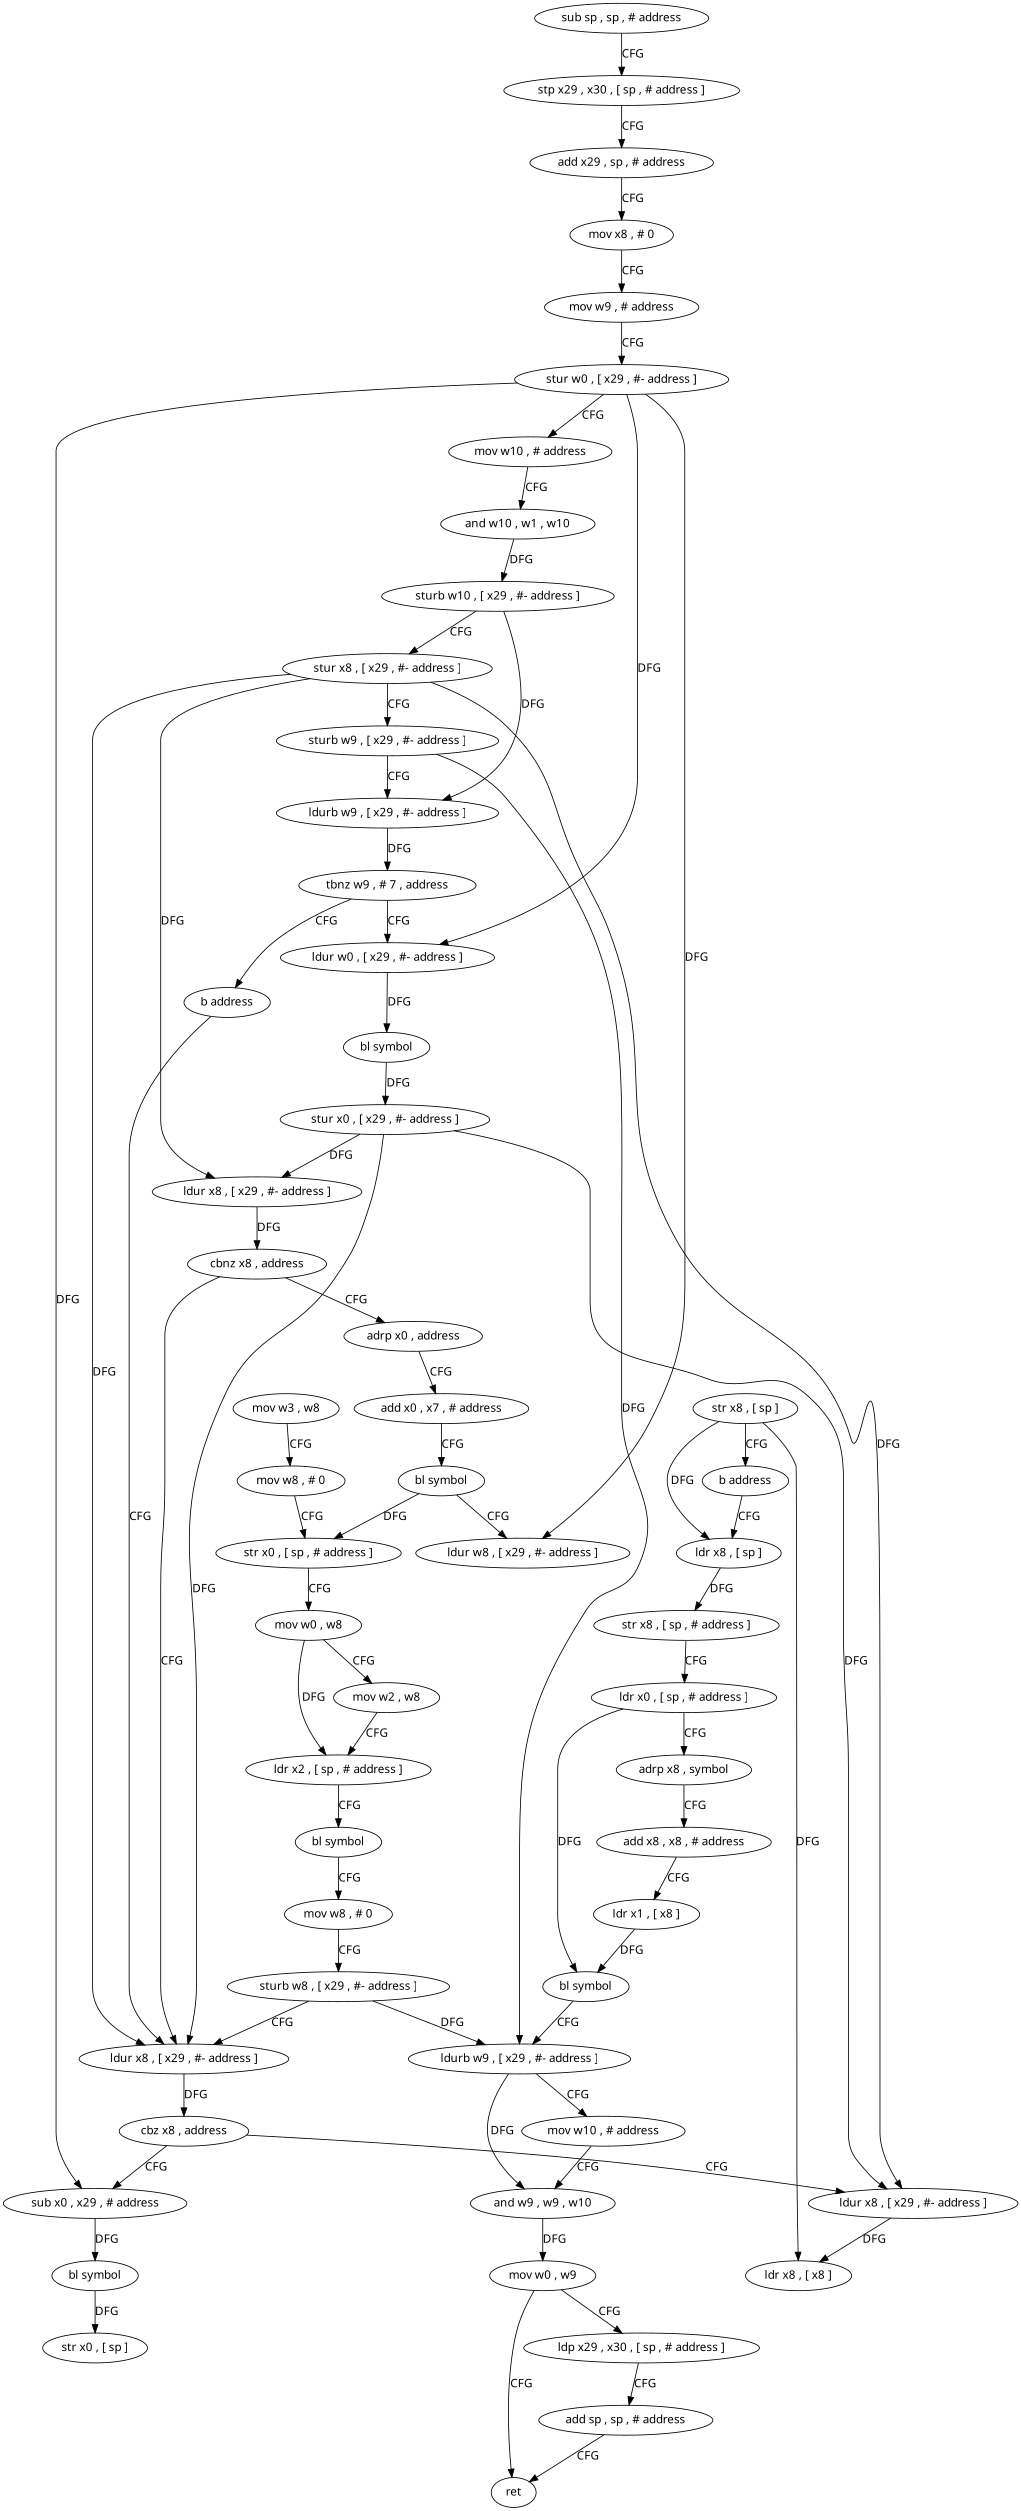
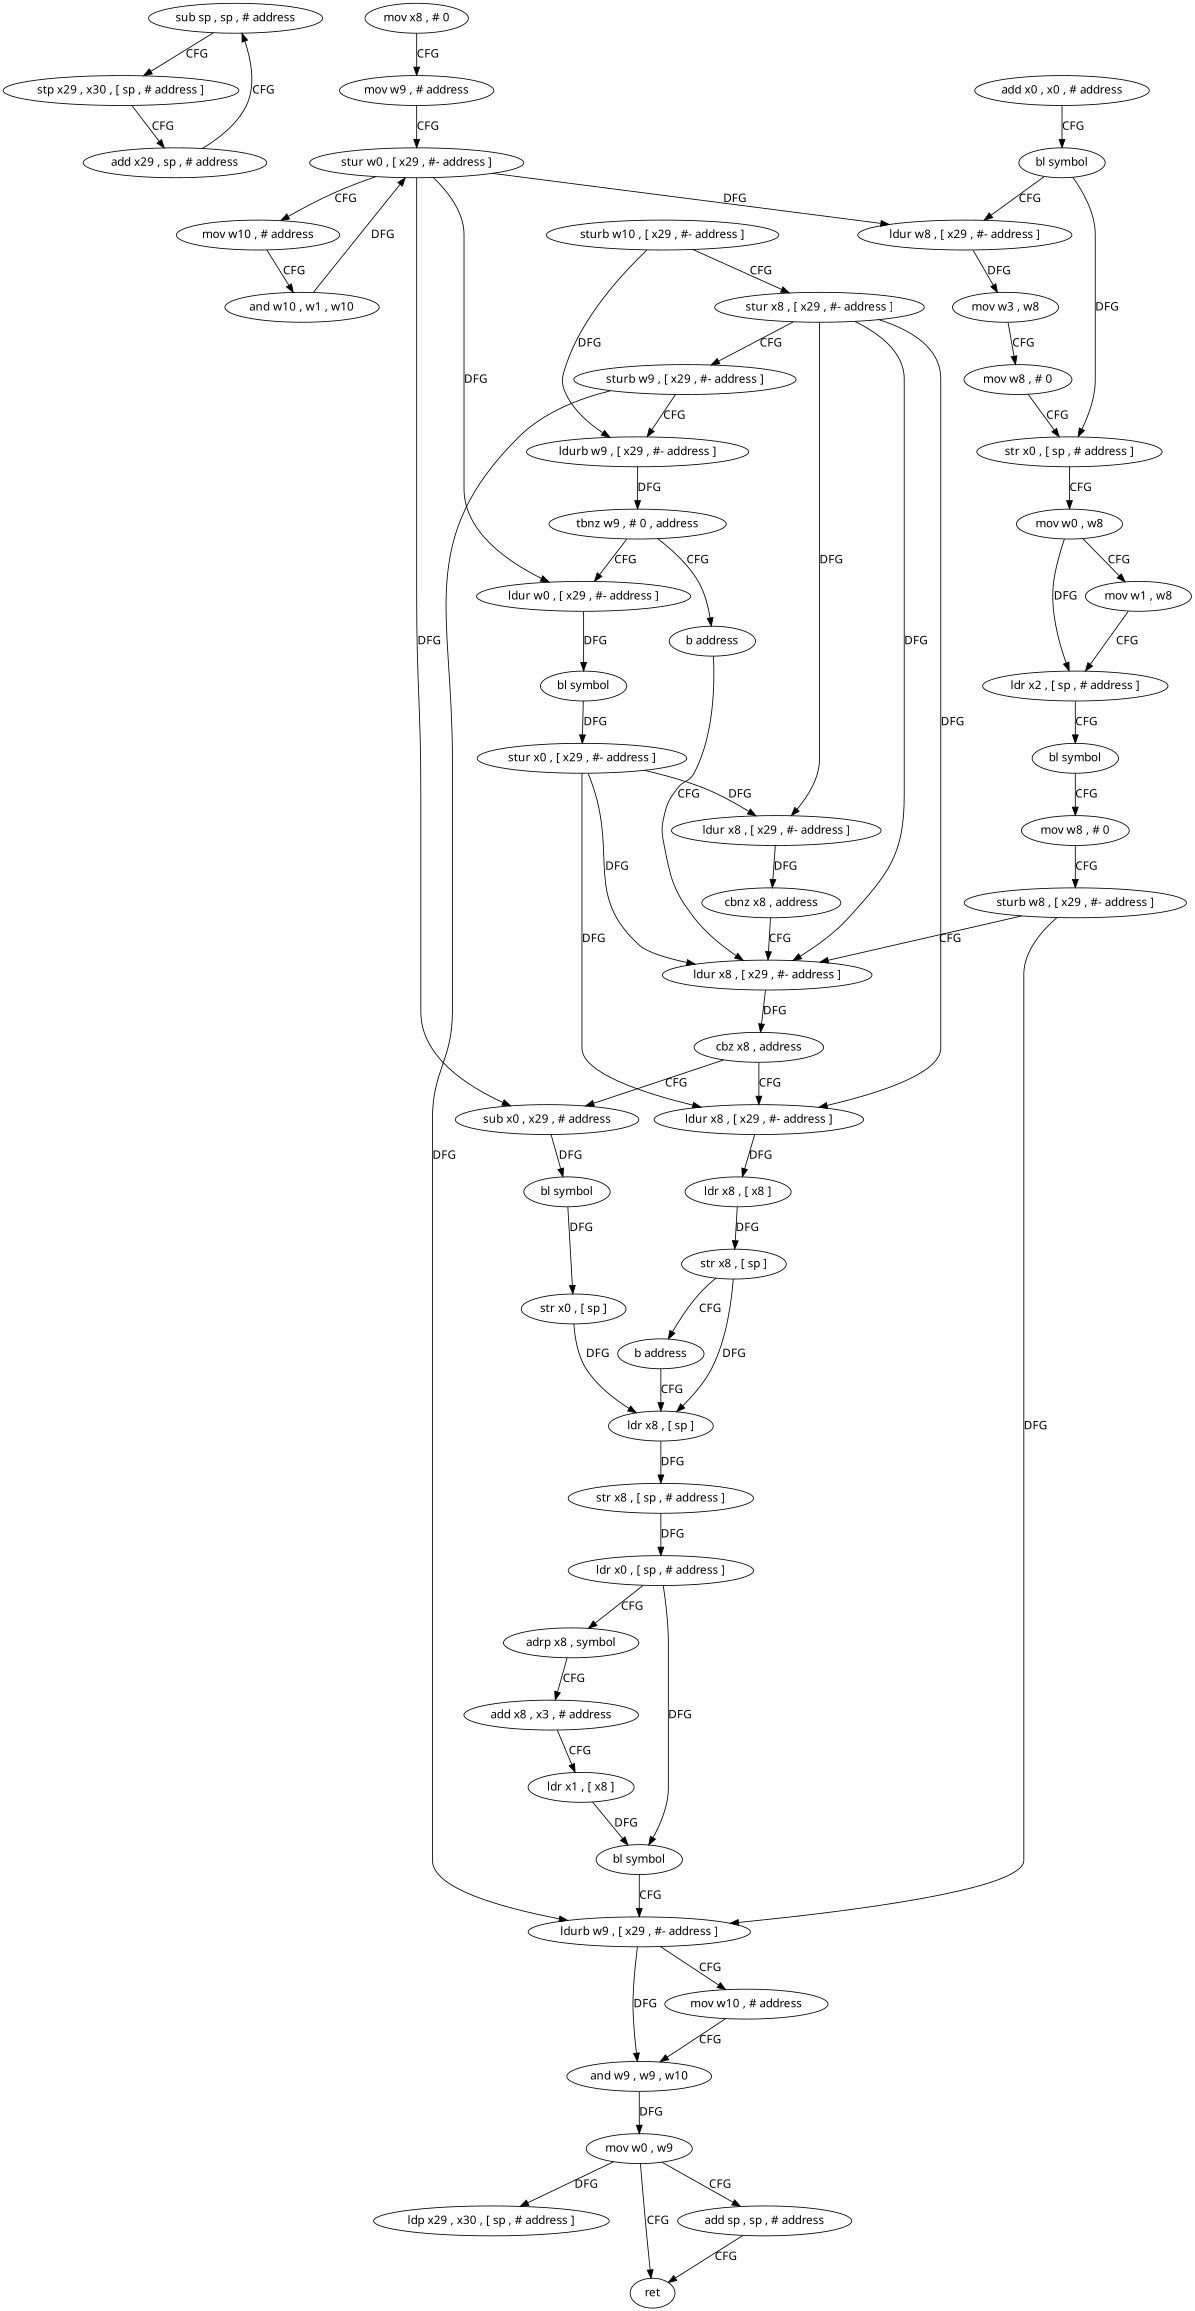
(622, 195) -> (247, 104)
none -> (983, 268)
(509, 556) -> (357, 238)
(387, 885) -> (638, 524)
(413, 1336) -> none
none -> (590, 1374)
(441, 1409) -> (1062, 91)
(696, 1662) -> (673, 1534)
(387, 1698) -> (1138, 596)
(797, 1832) -> (736, 1224)
(684, 1842) -> (551, 1715)
(610, 2312) -> (587, 2185)
(635, 2380) -> (697, 2182)
